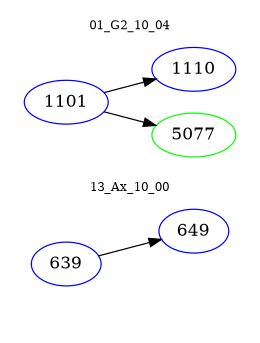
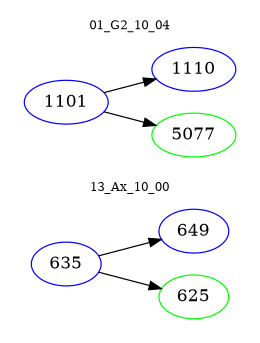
(66, 264) -> (66, 264)
none -> (194, 297)
